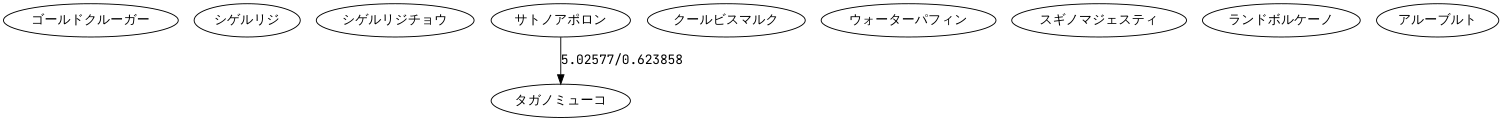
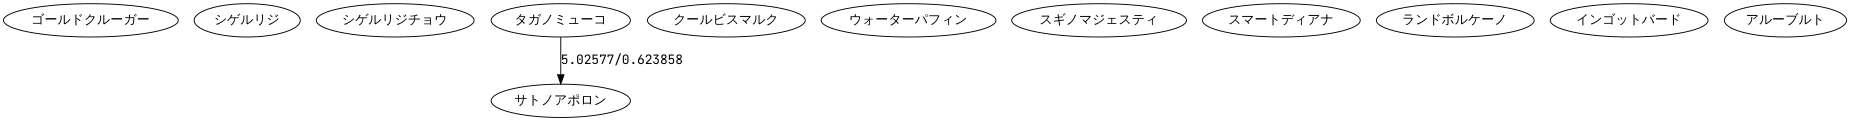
none -> (1281, 20)
none -> (1629, 20)
(561, 56) -> (561, 56)
